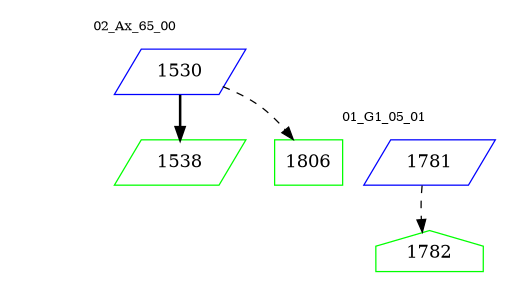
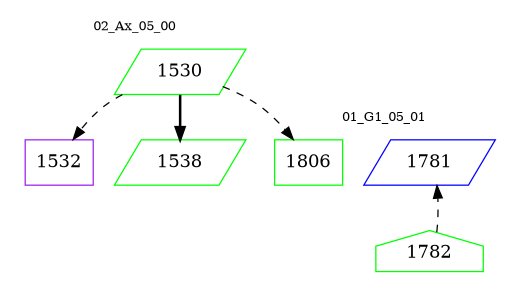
(135, 27) -> (135, 27)
(180, 72) -> (180, 72)
none -> (59, 163)
(421, 203) -> (438, 215)
